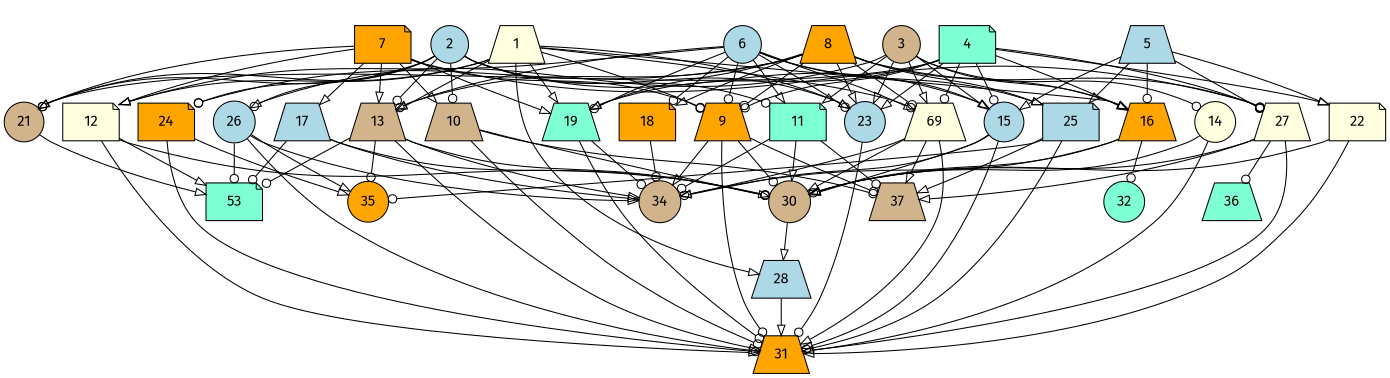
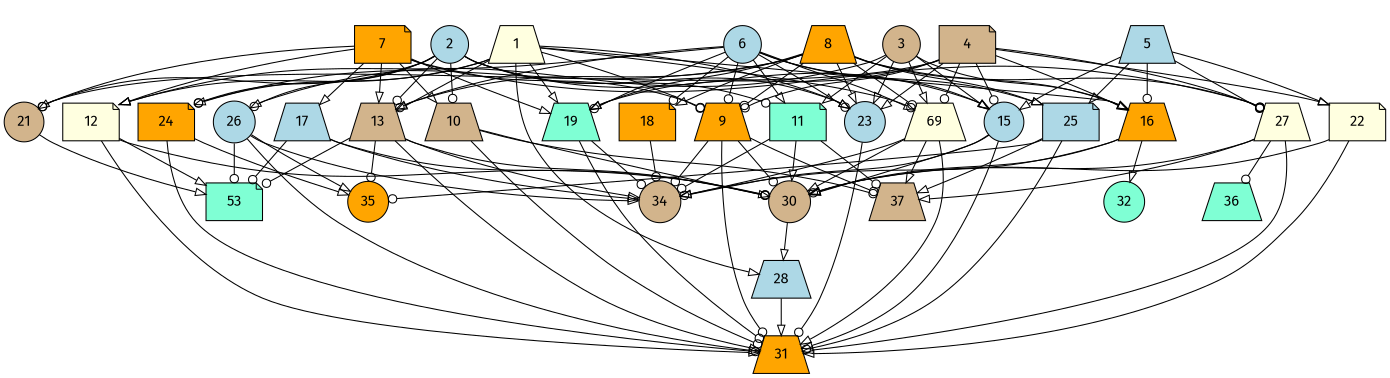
(967, 44) -> (967, 44)
(268, 77) -> (347, 81)
(1215, 122) -> none
(1139, 151) -> (1137, 156)
(695, 157) -> (695, 157)
